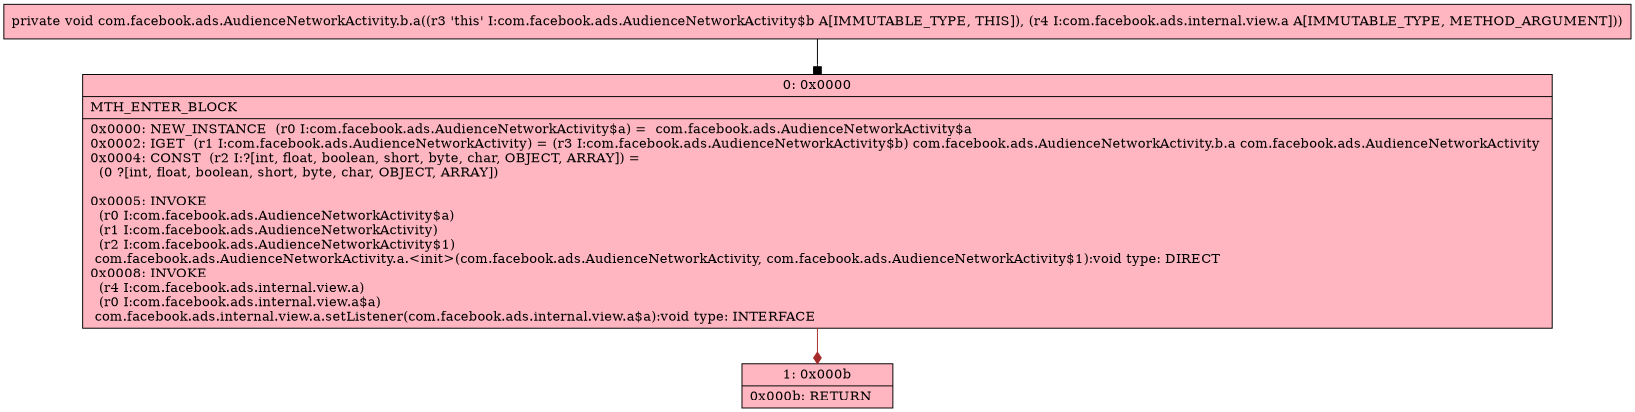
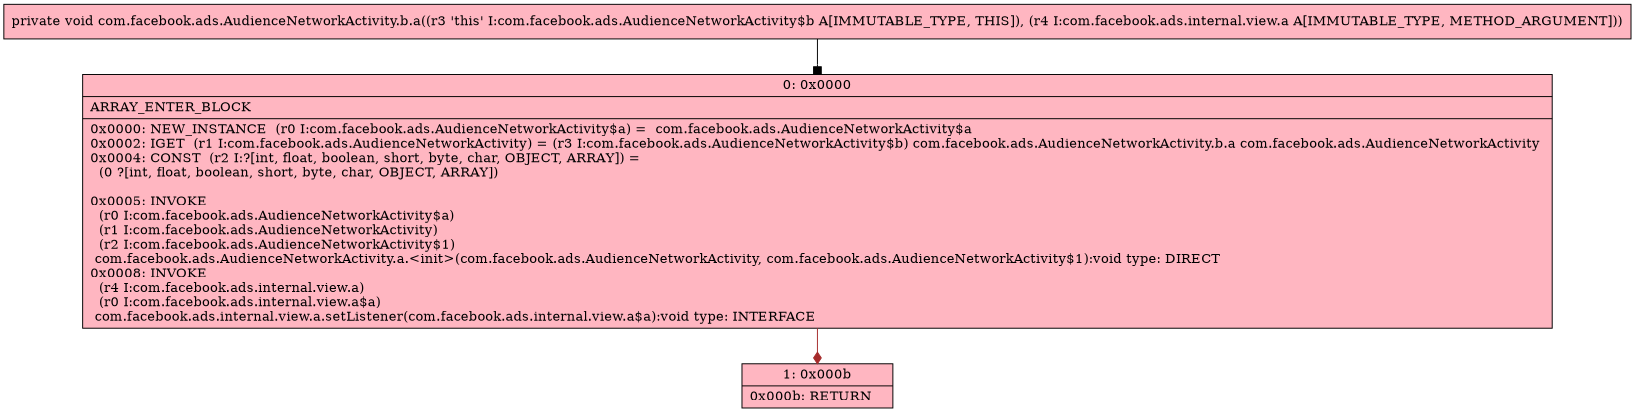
(164, 107) -> (171, 107)
